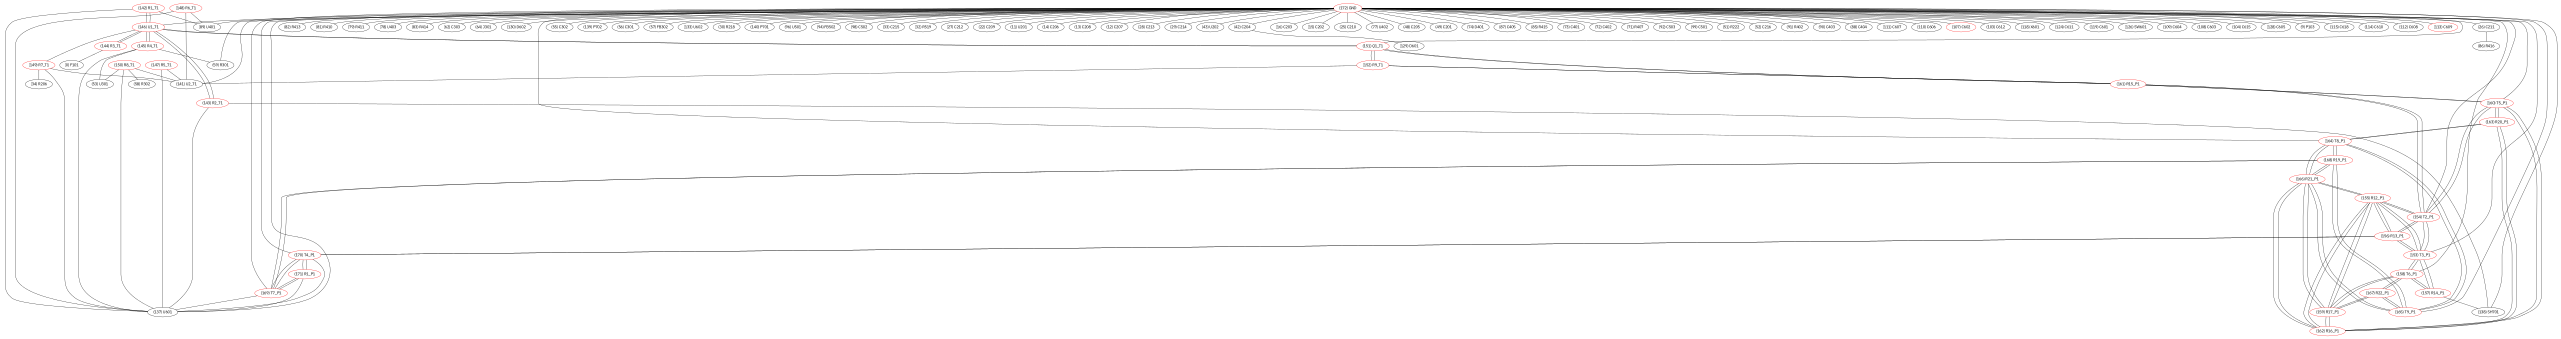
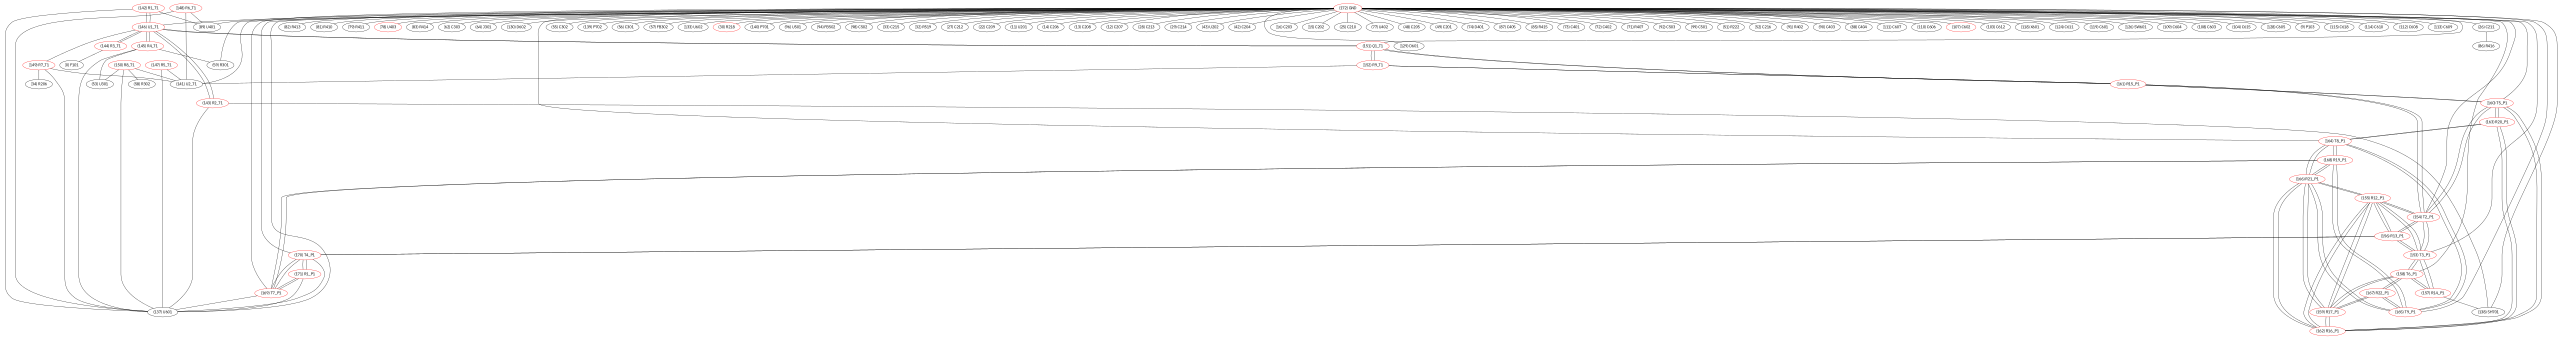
(388, 27) -> (388, 27)
(727, 27) -> (727, 27)
(2443, 27) -> (2443, 27)
(1325, 37) -> (1291, 38)
